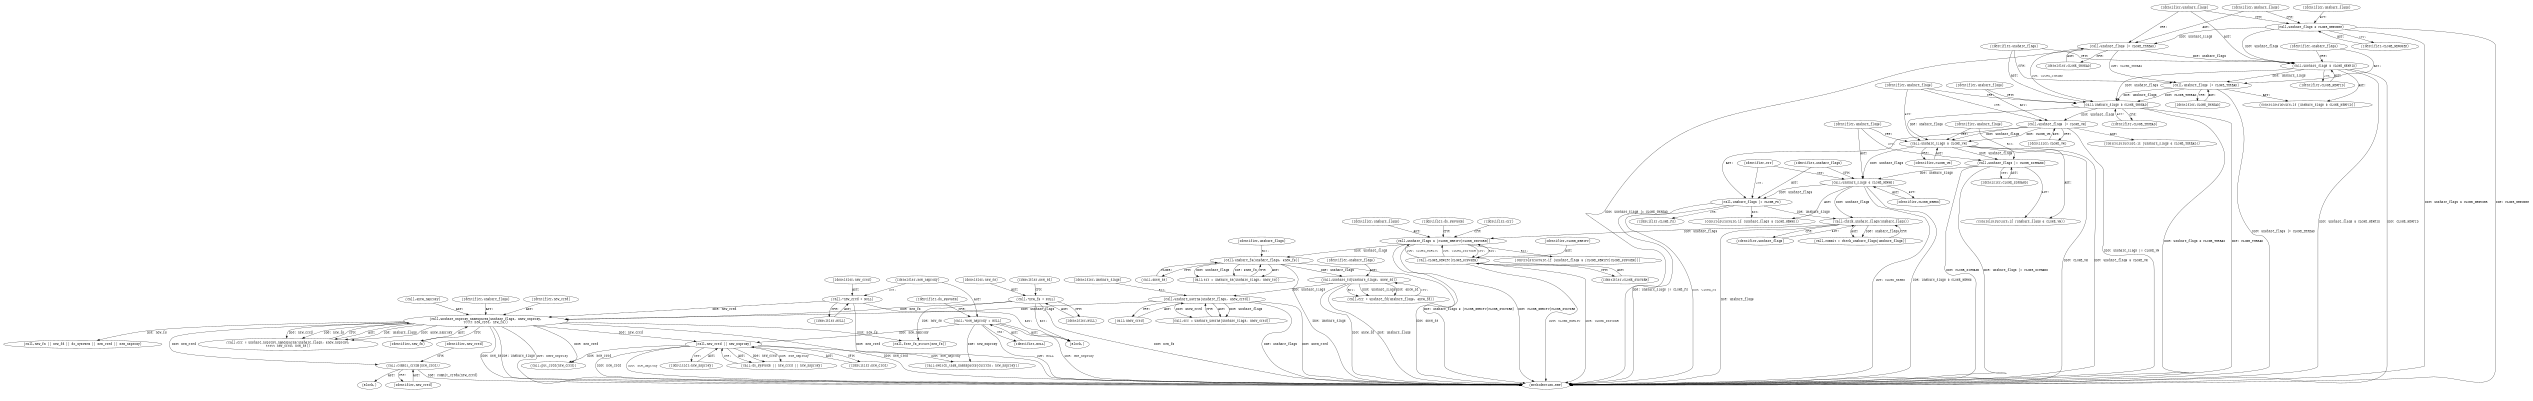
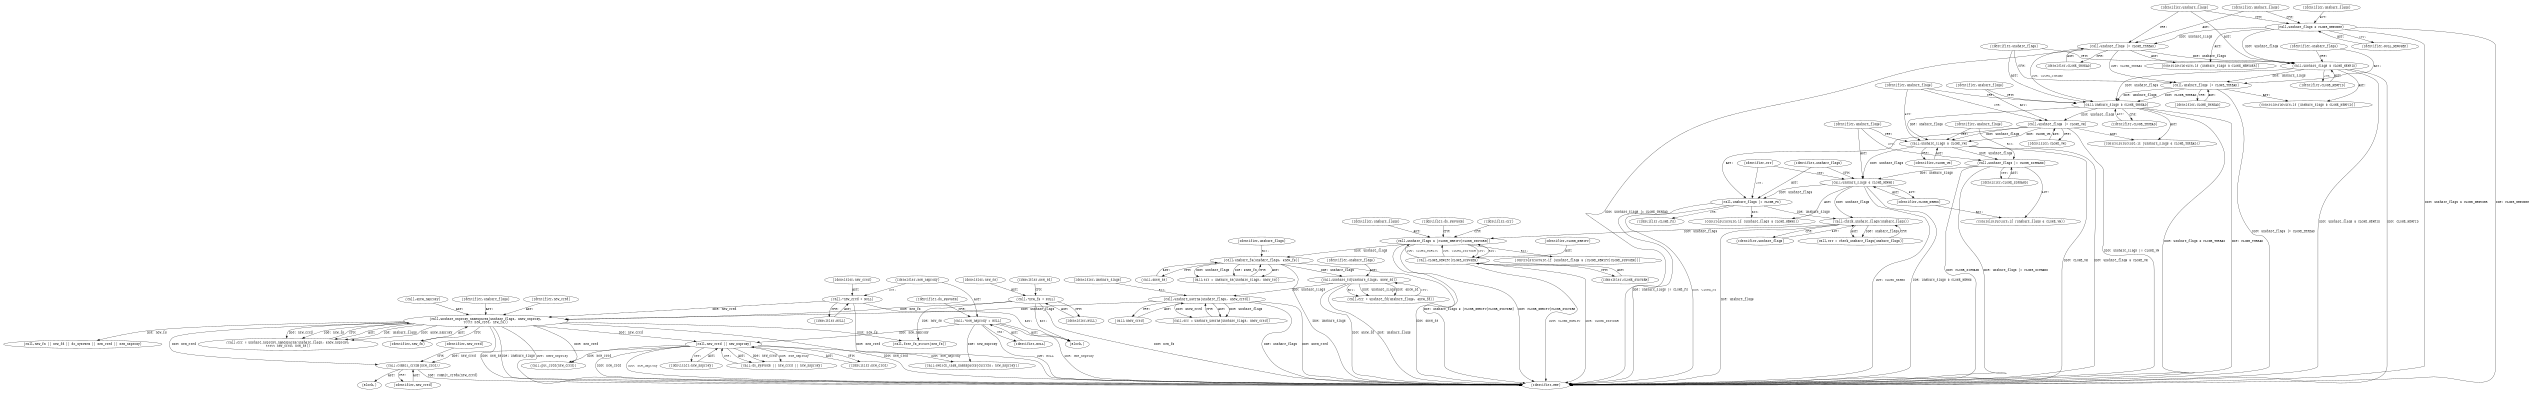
(2385, 47) -> (2385, 47)
none -> (2210, 66)
none -> (2164, 117)
(2063, 157) -> (1967, 211)
(1860, 241) -> (1860, 241)
(1168, 270) -> (1168, 270)
none -> (561, 350)
(1546, 385) -> (1546, 385)
